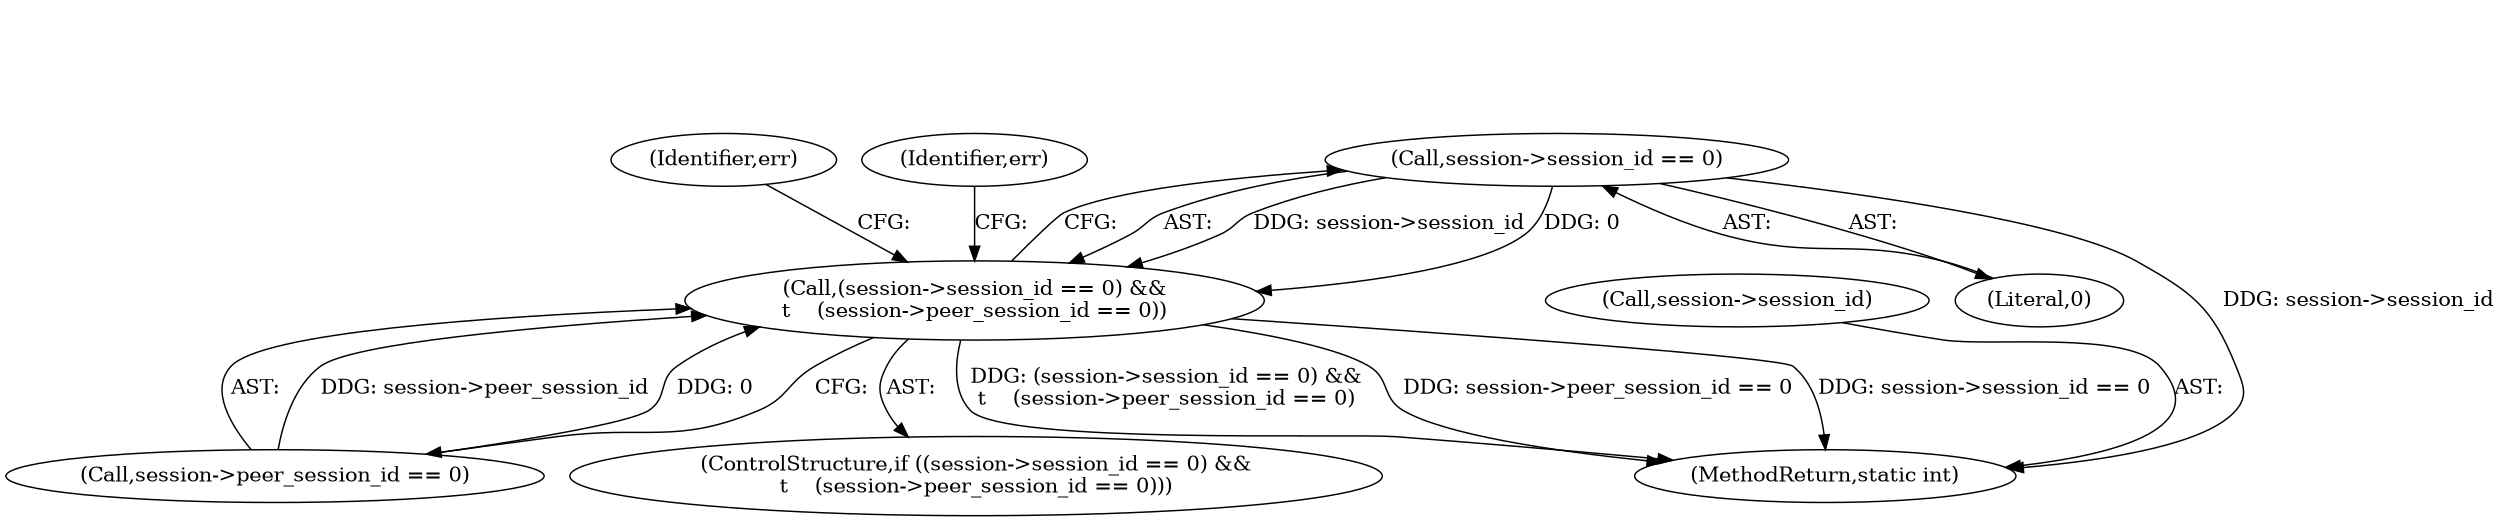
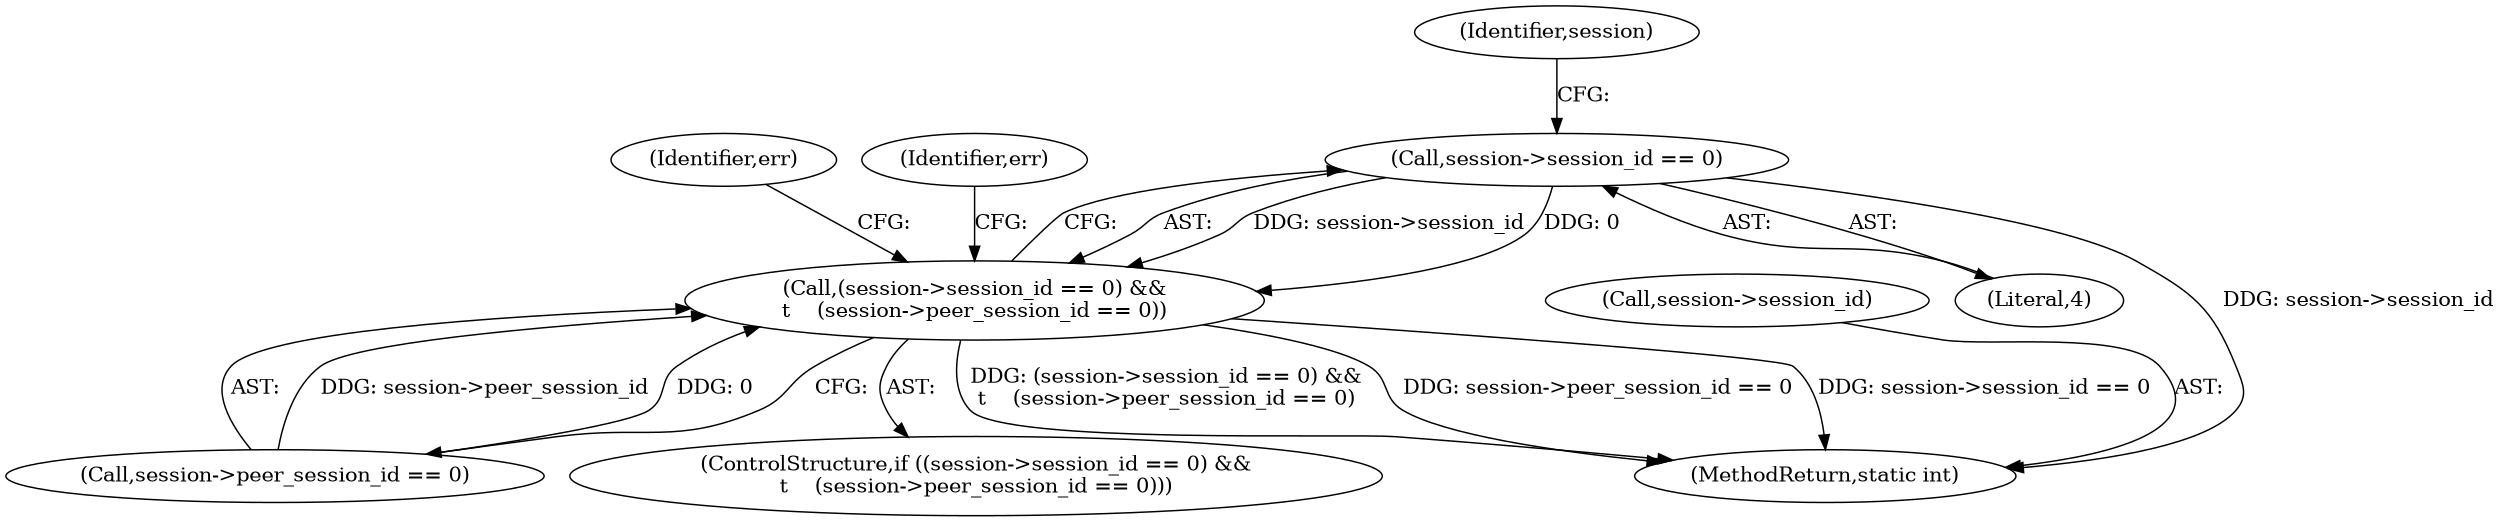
none -> (1557, 32)
(2039, 300) -> (2039, 300)
